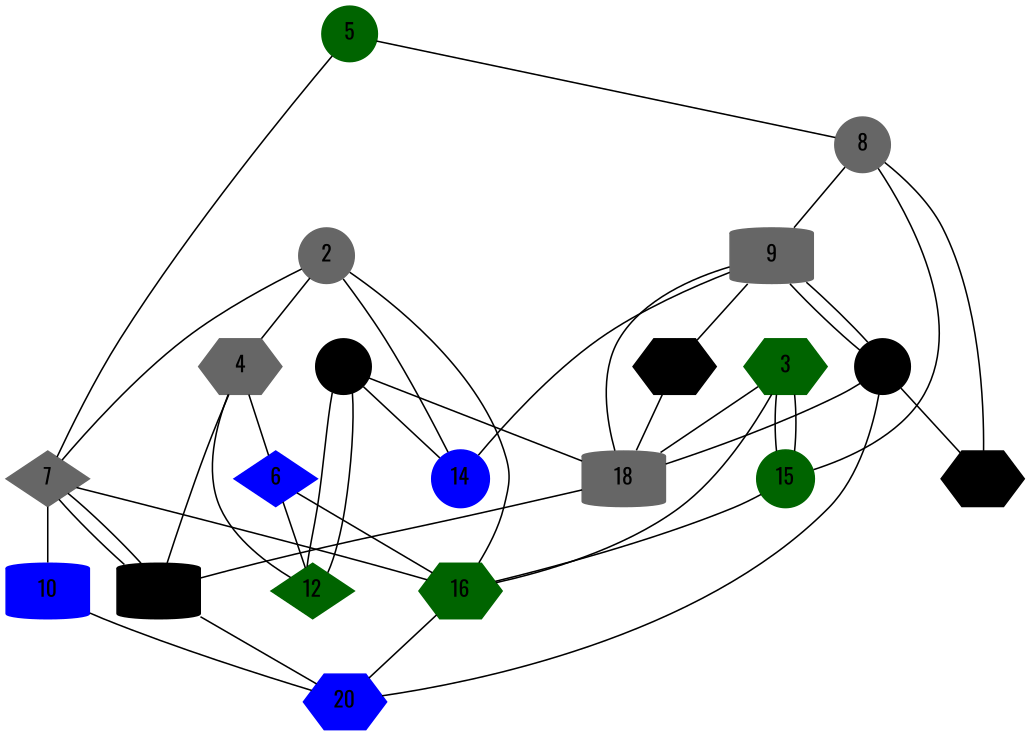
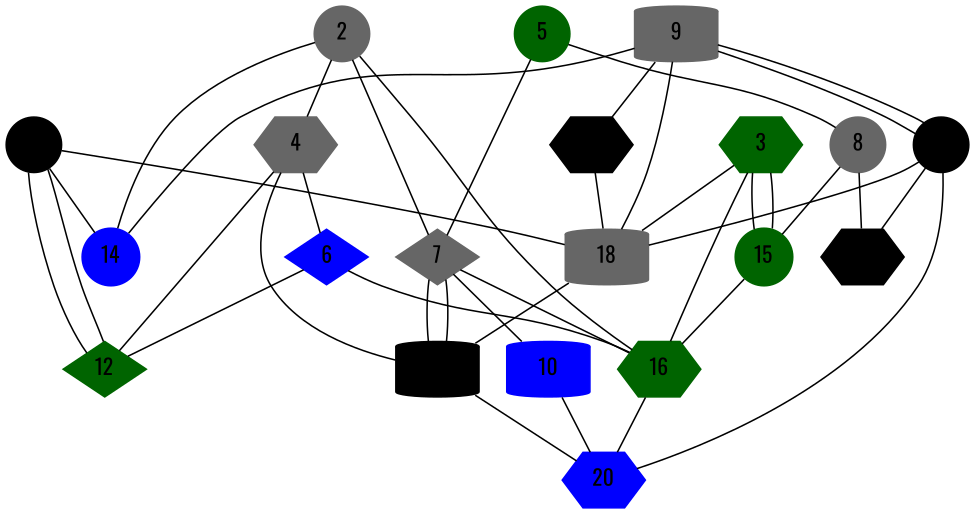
(820, 197) -> none
